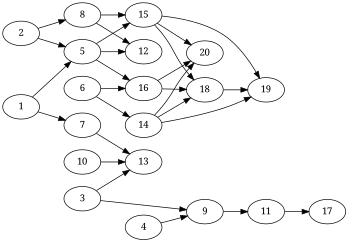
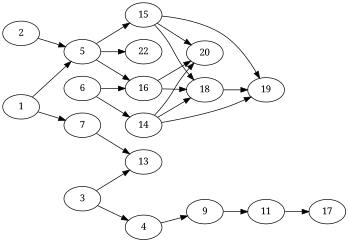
(82, 15) -> none
(144, 52) -> (144, 52)
(82, 162) -> none
(140, 205) -> (110, 212)
